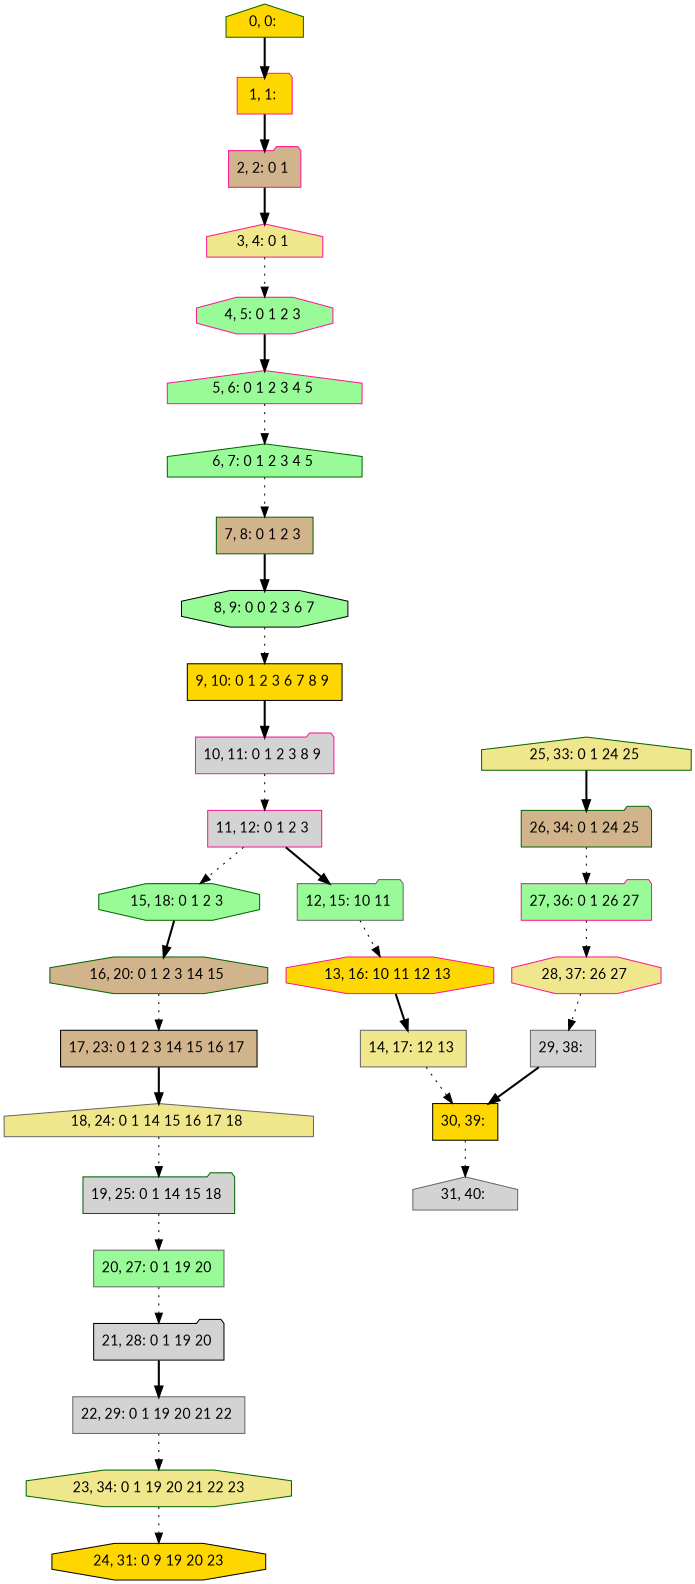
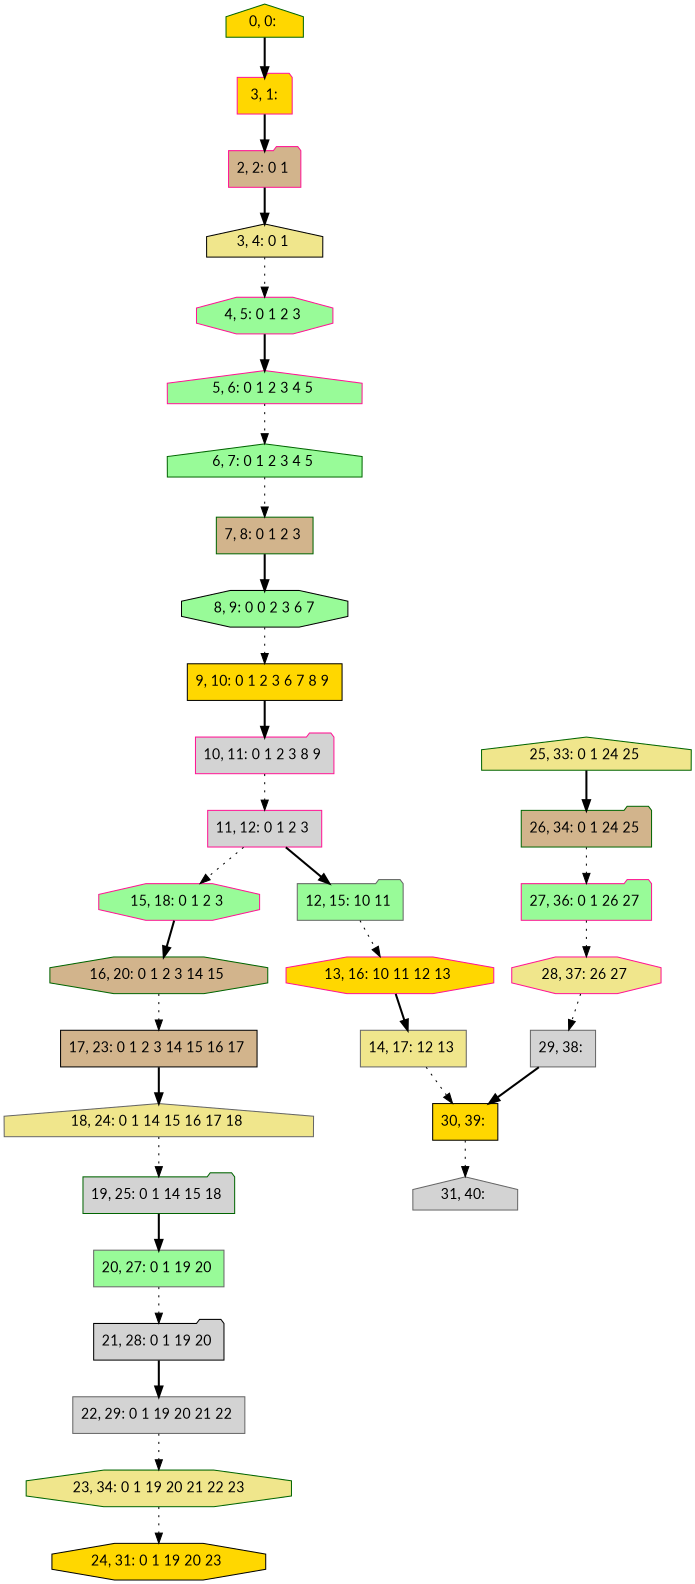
(265, 96) -> (265, 96)
(265, 242) -> (265, 242)
(179, 902) -> (179, 902)
(159, 1227) -> (159, 1227)
(159, 1562) -> (159, 1562)
